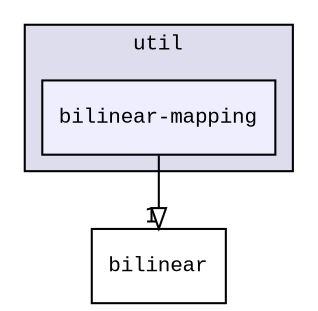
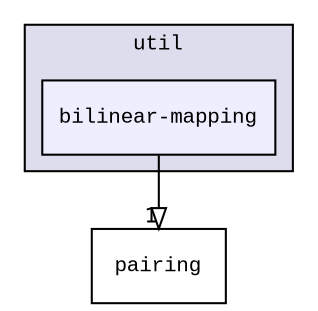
(159, 266) -> (159, 266)
